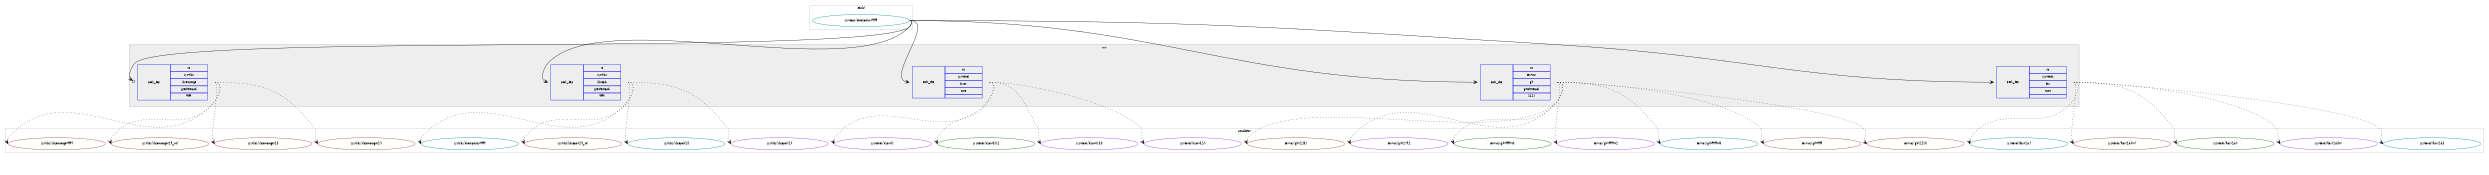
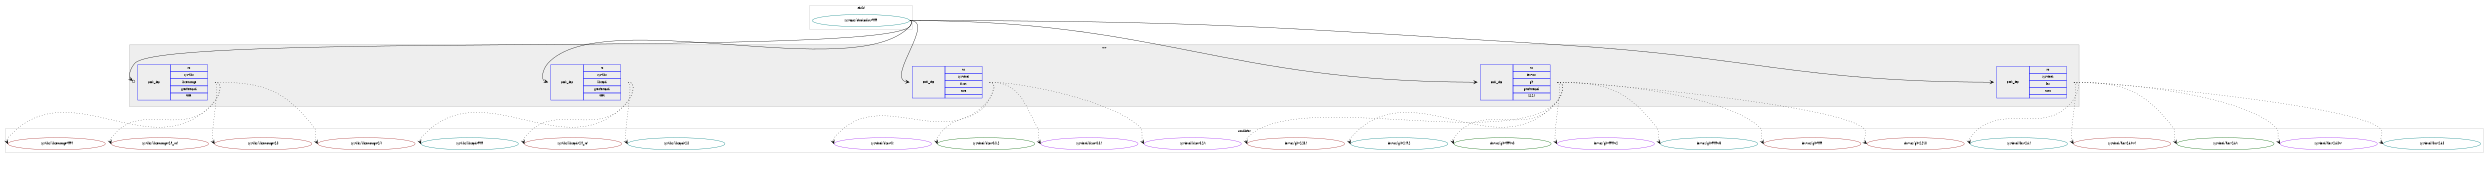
(470, 144) -> (470, 144)
(780, 144) -> none
(1089, 144) -> (1089, 144)
(1399, 144) -> (1399, 144)
